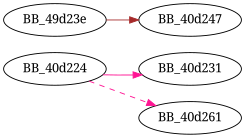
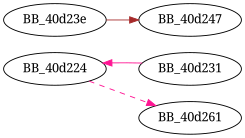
(55, 20) -> (55, 20)
(118, 75) -> (127, 63)
